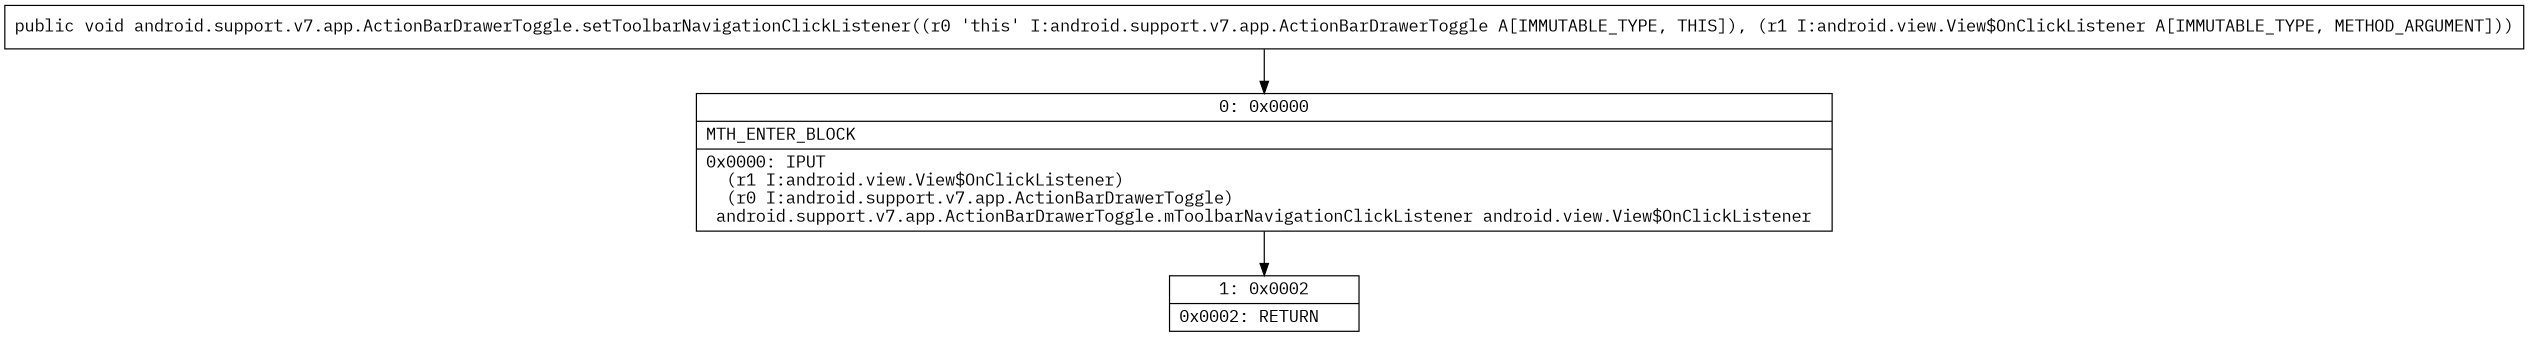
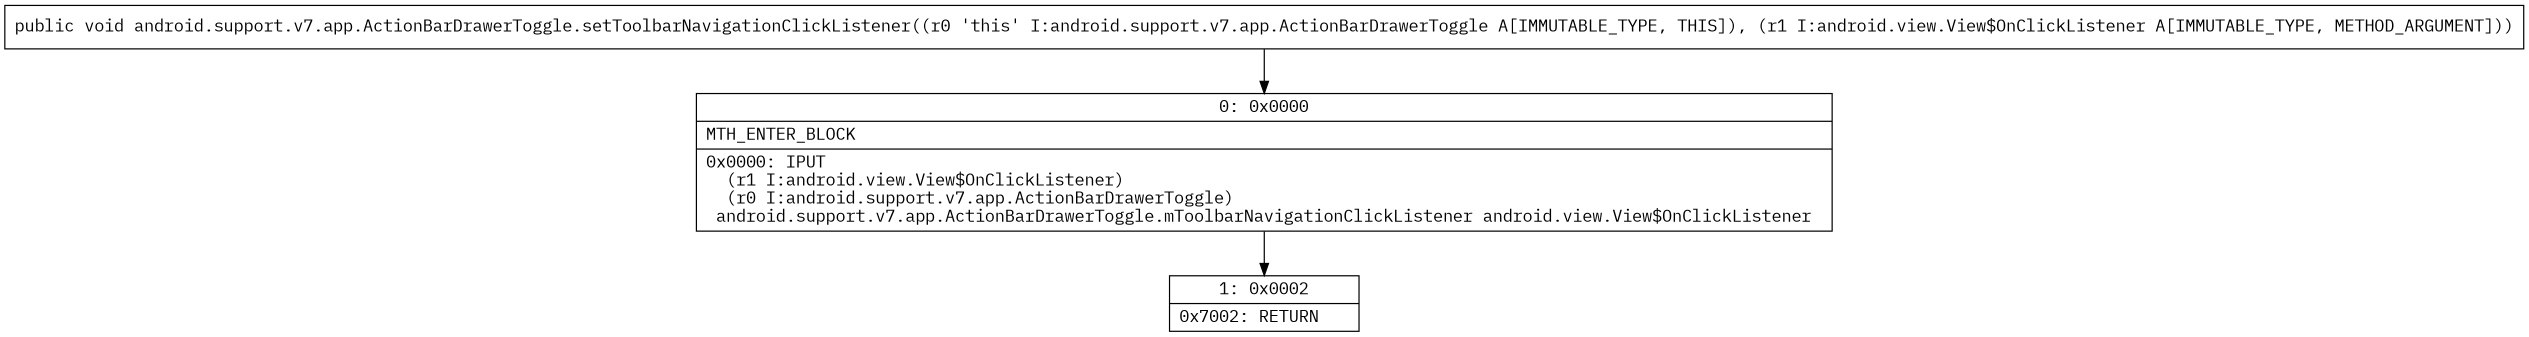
(1264, 317) -> (1264, 317)
